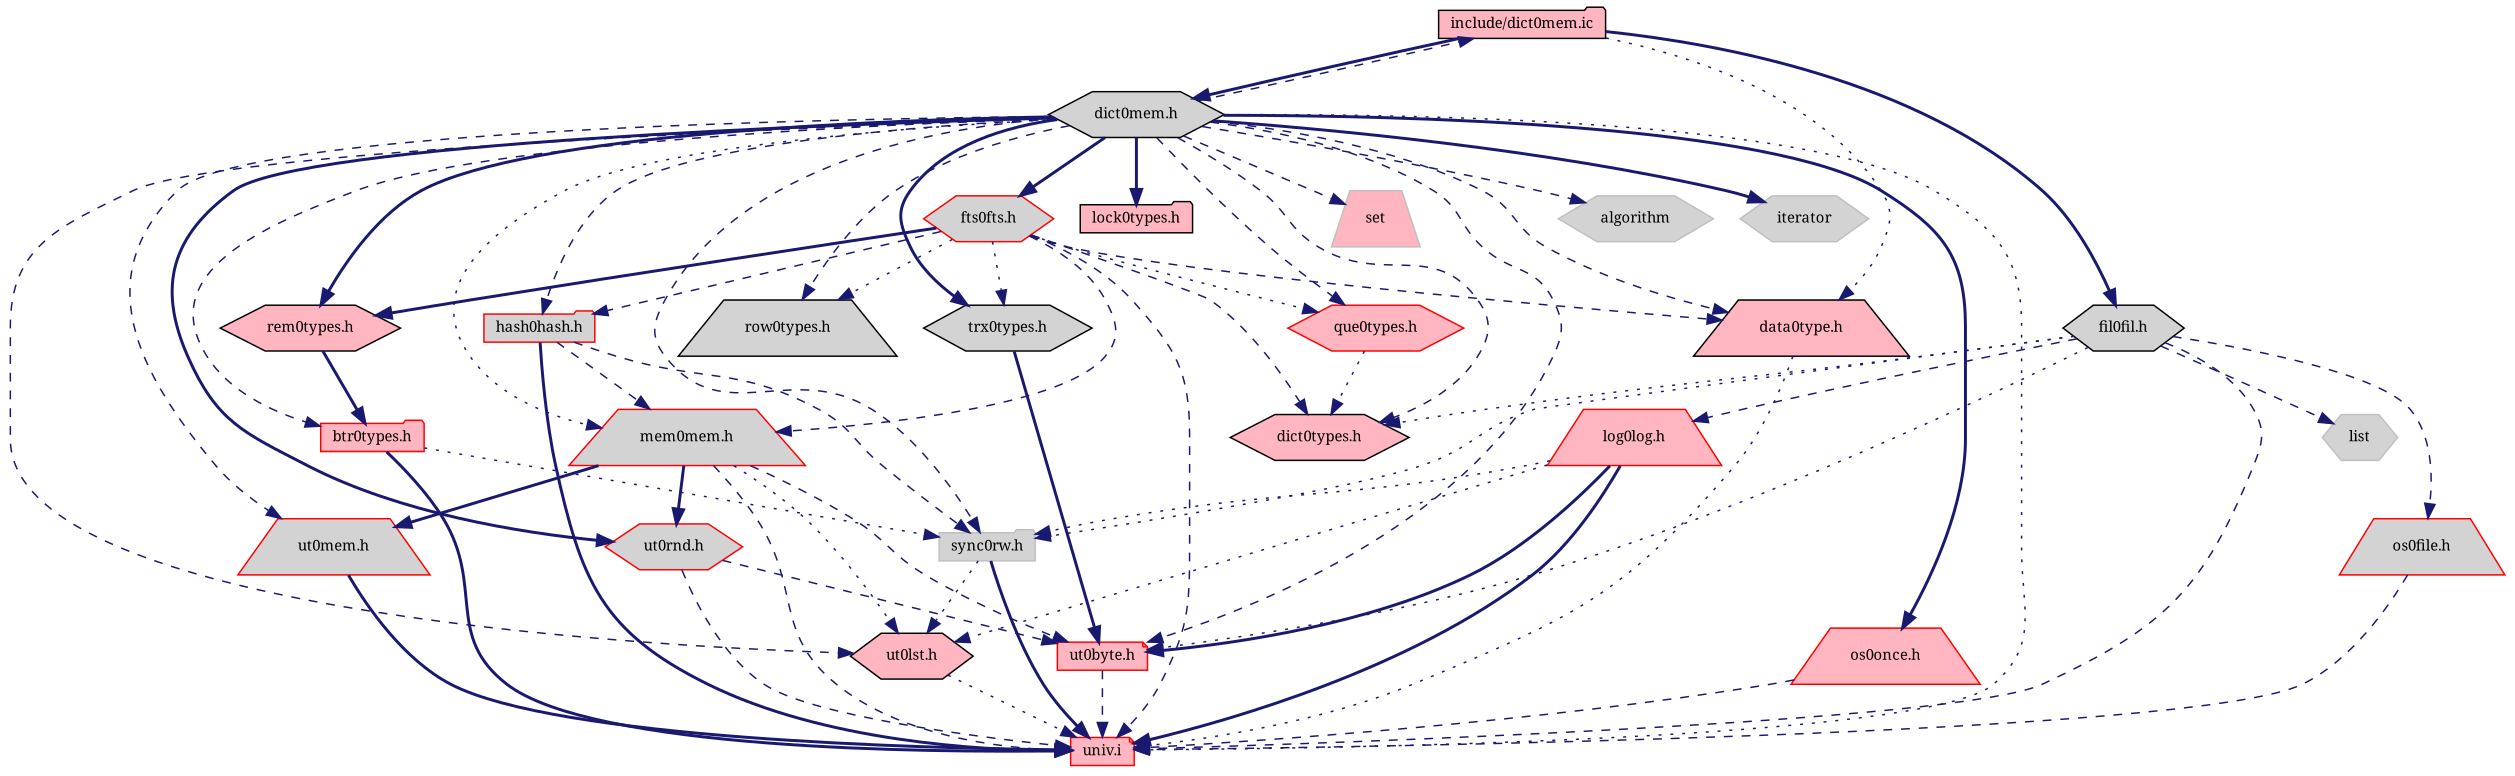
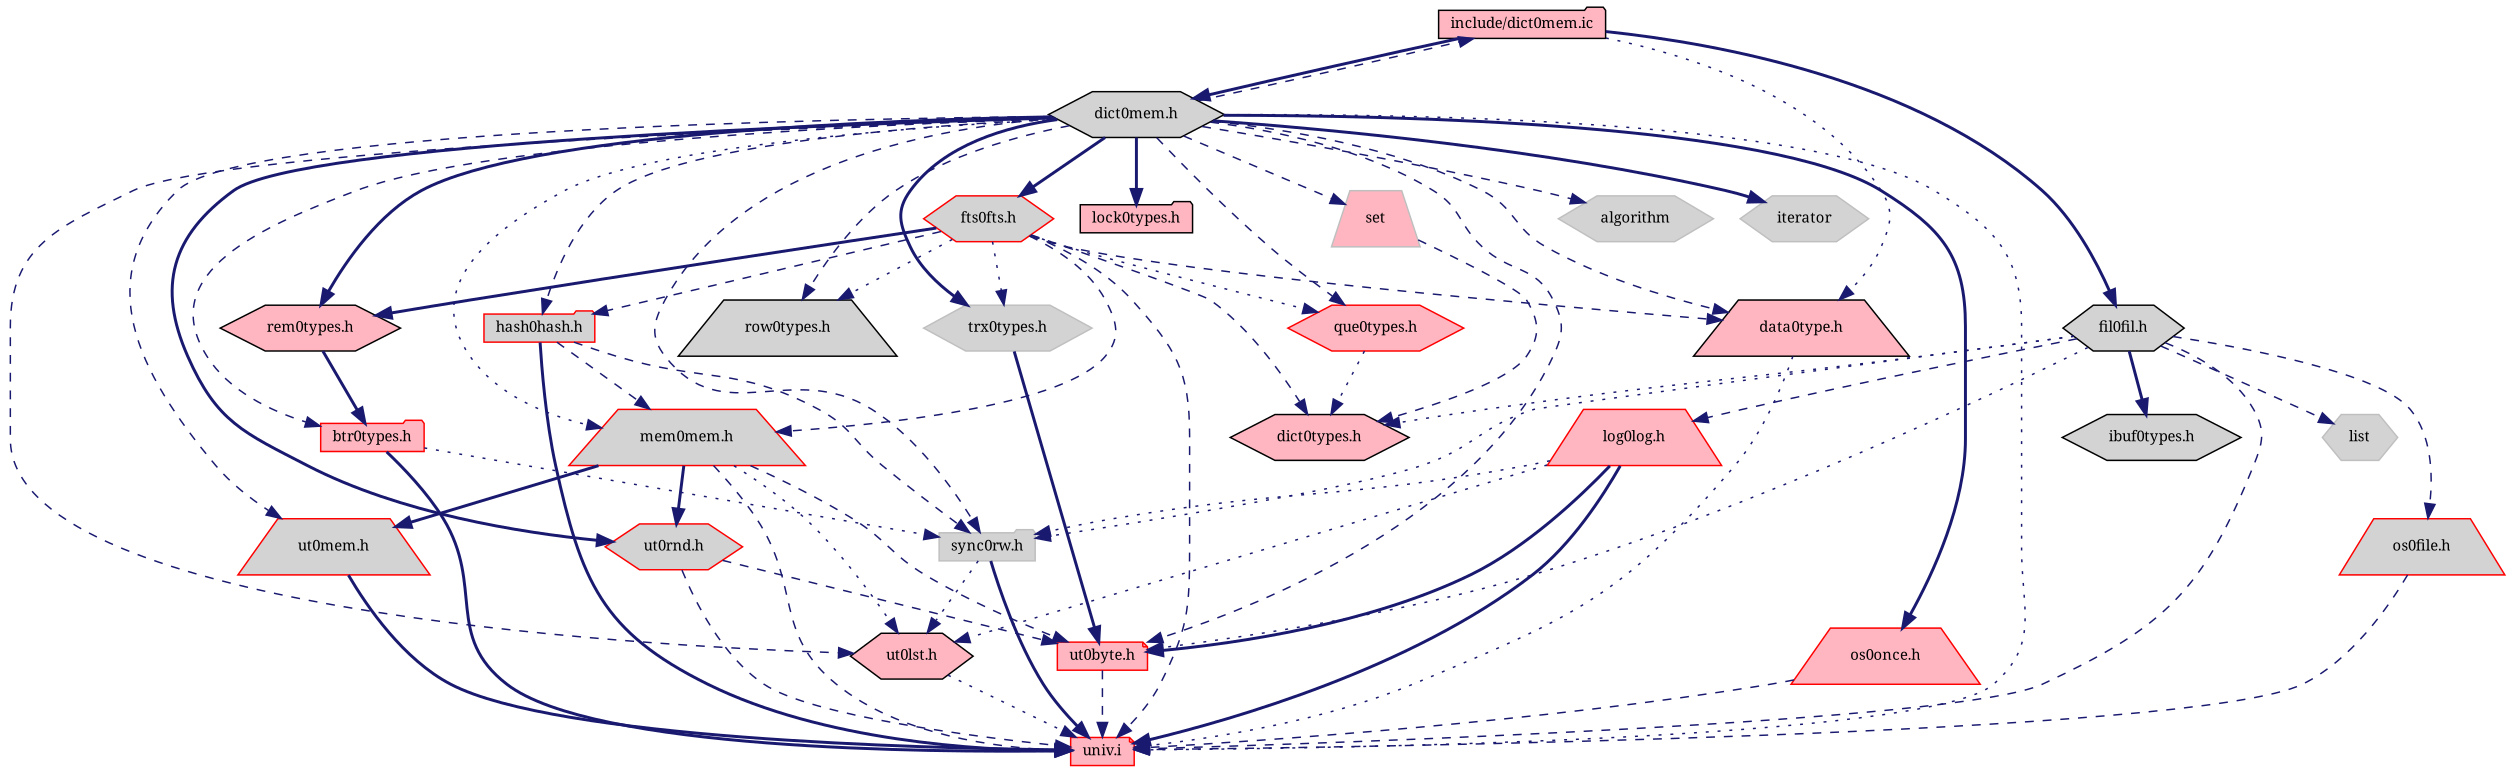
(1396, 265) -> (1535, 340)
(1008, 328) -> (1008, 328)
none -> (2152, 437)
